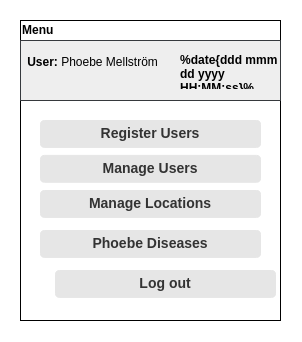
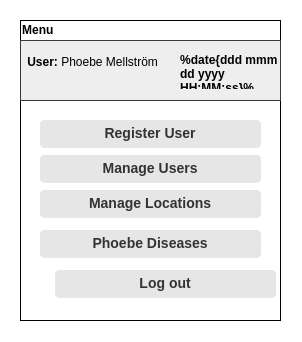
(151, 134) -> (151, 134)
